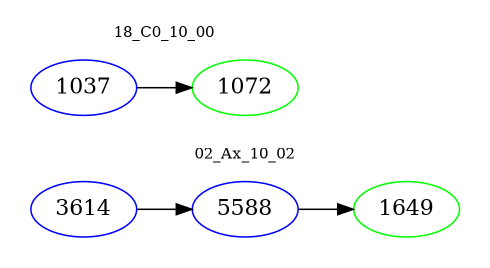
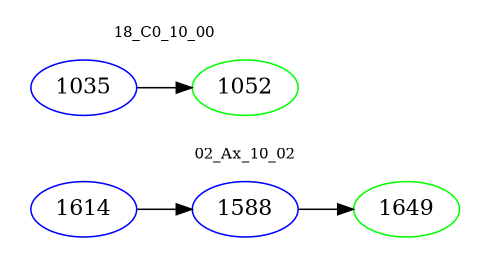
(84, 88) -> (84, 88)
(245, 88) -> (245, 88)
(84, 209) -> (84, 209)
(245, 209) -> (245, 209)
